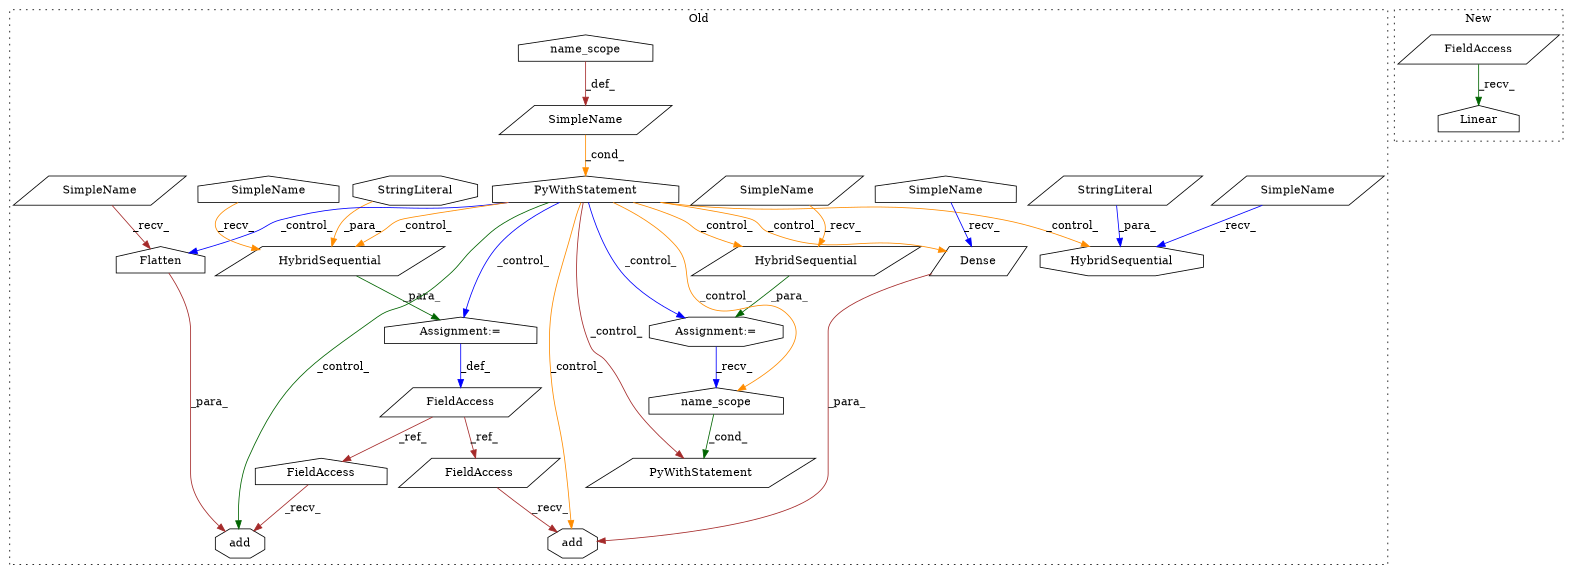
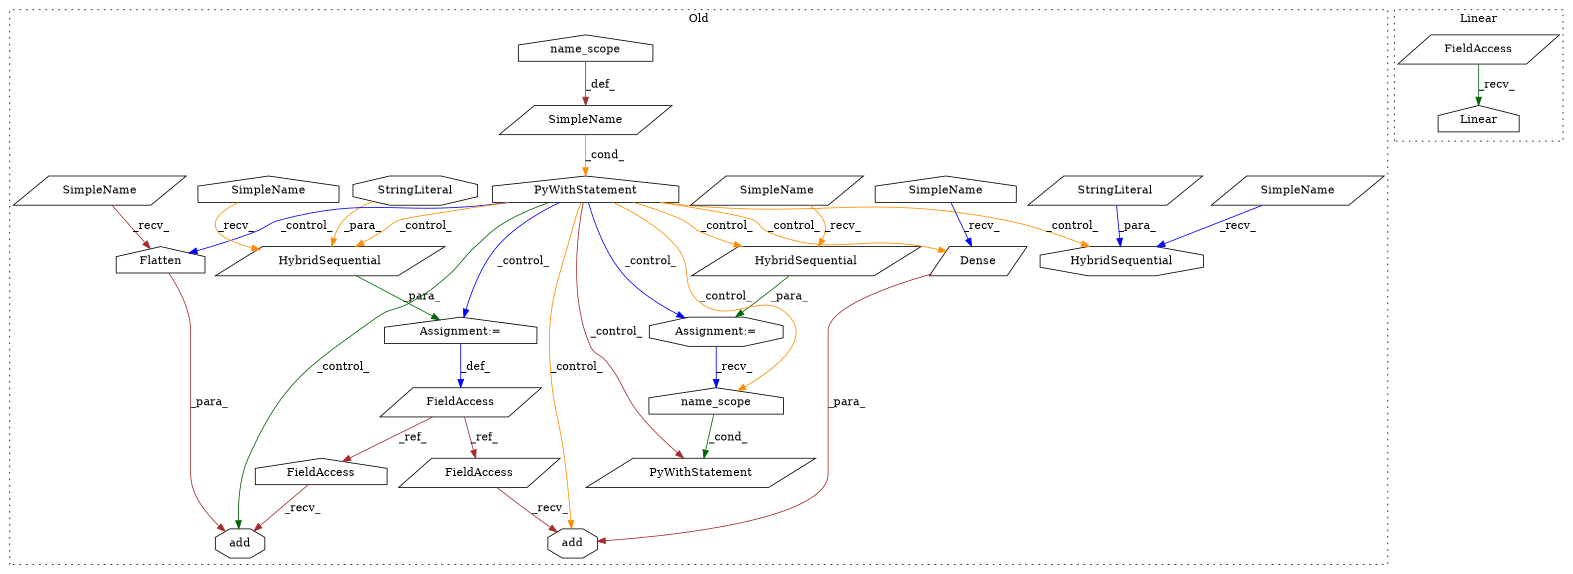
(1479, 19) -> (1479, 19)
